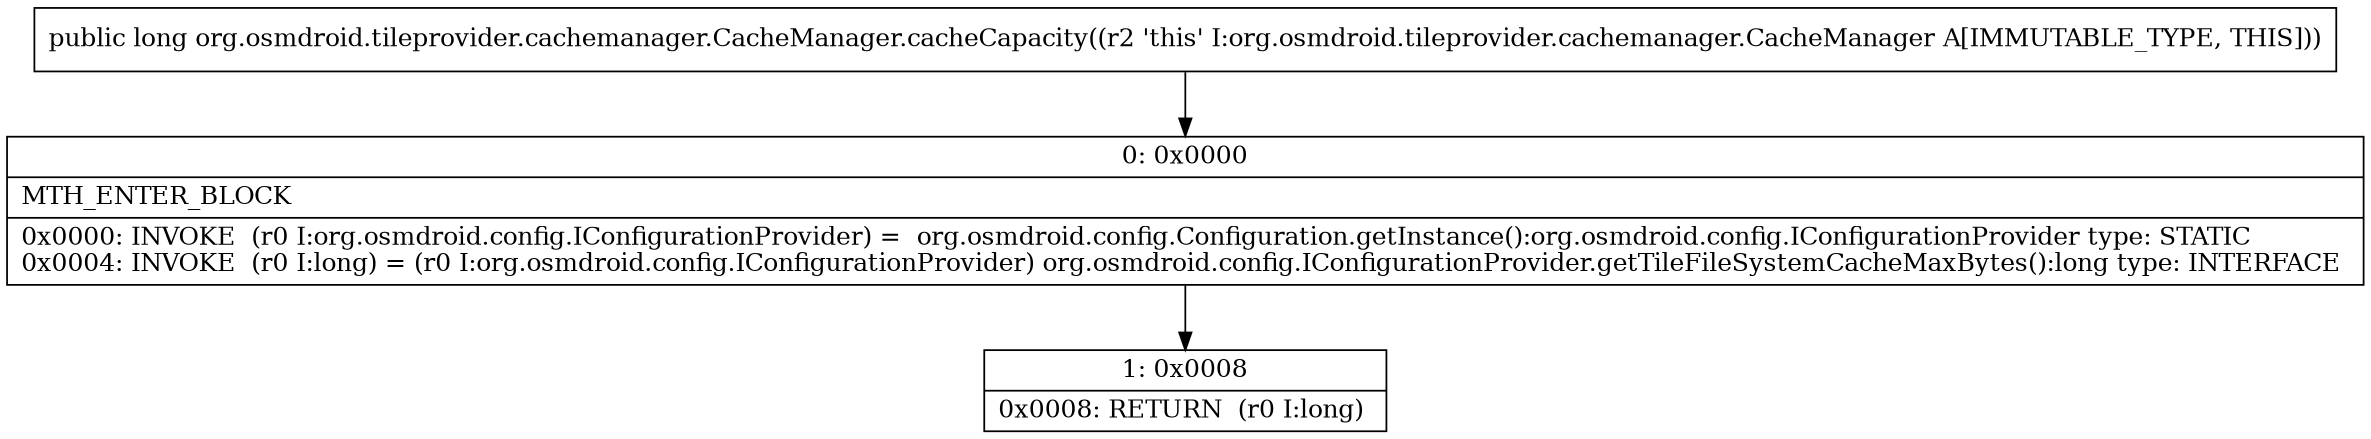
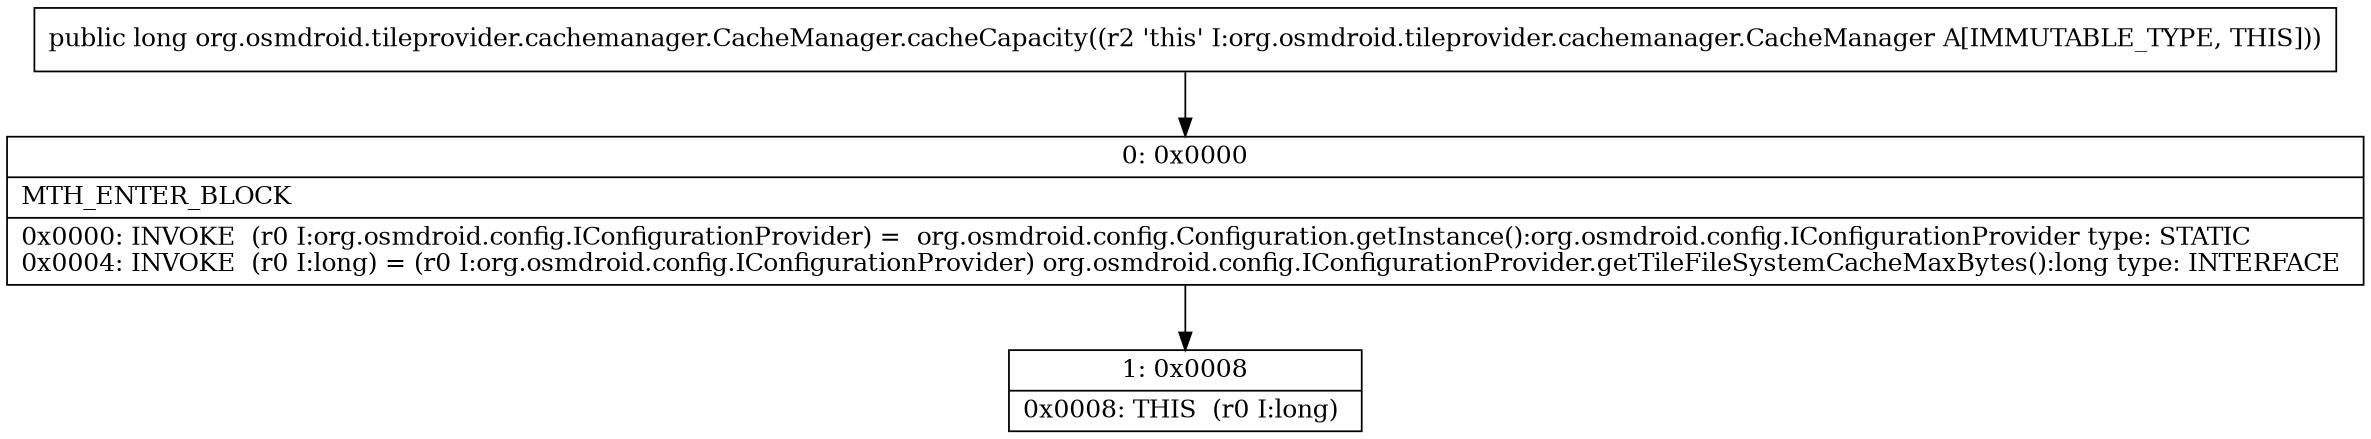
(1185, 410) -> (1185, 410)
